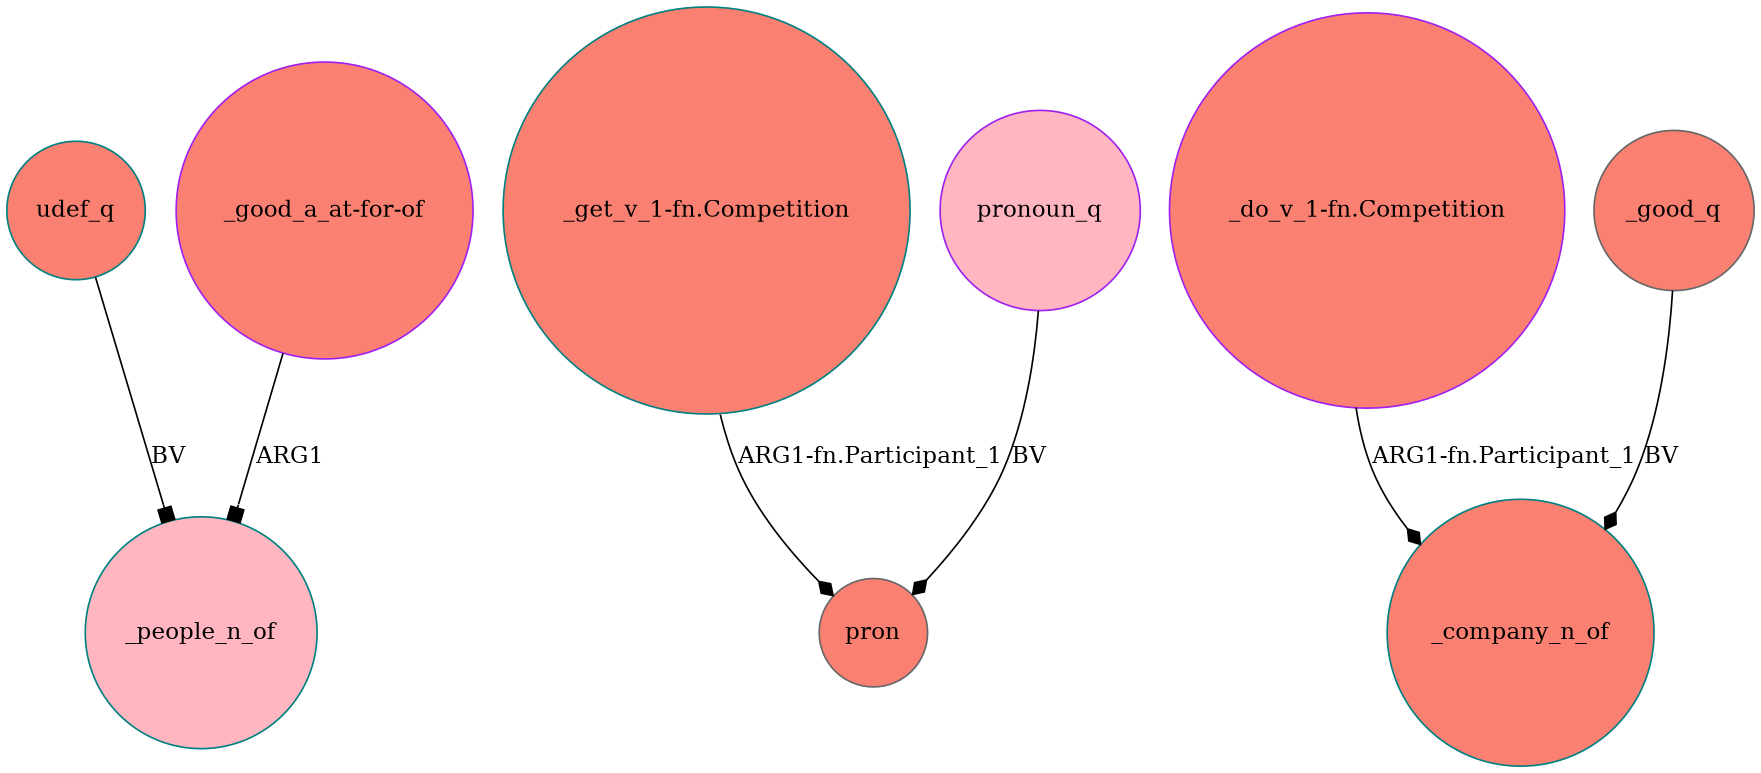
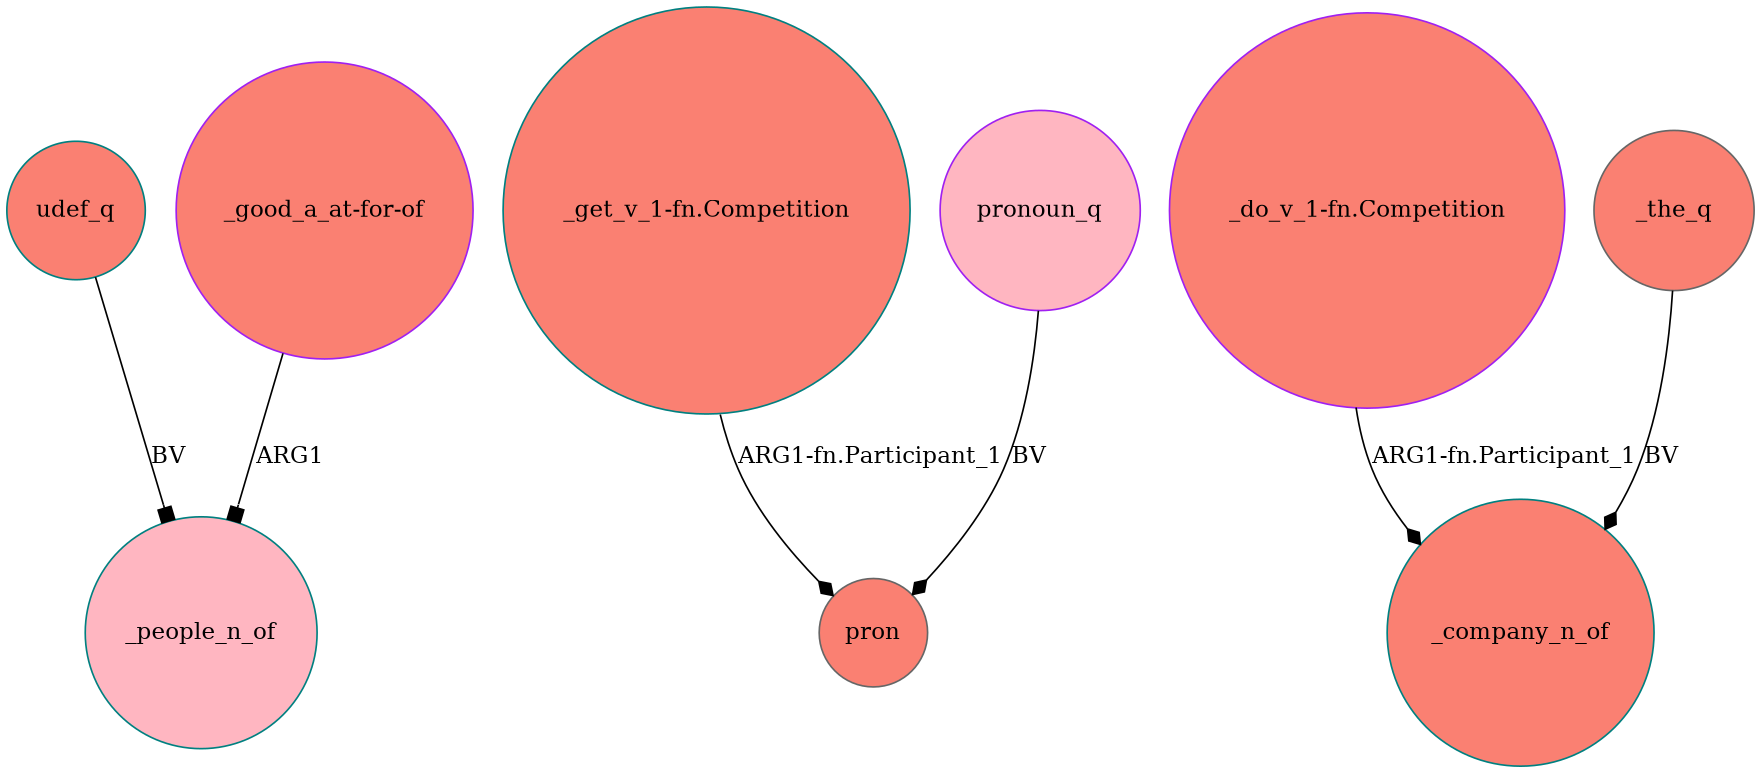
(1674, 210) -> (1674, 210)
